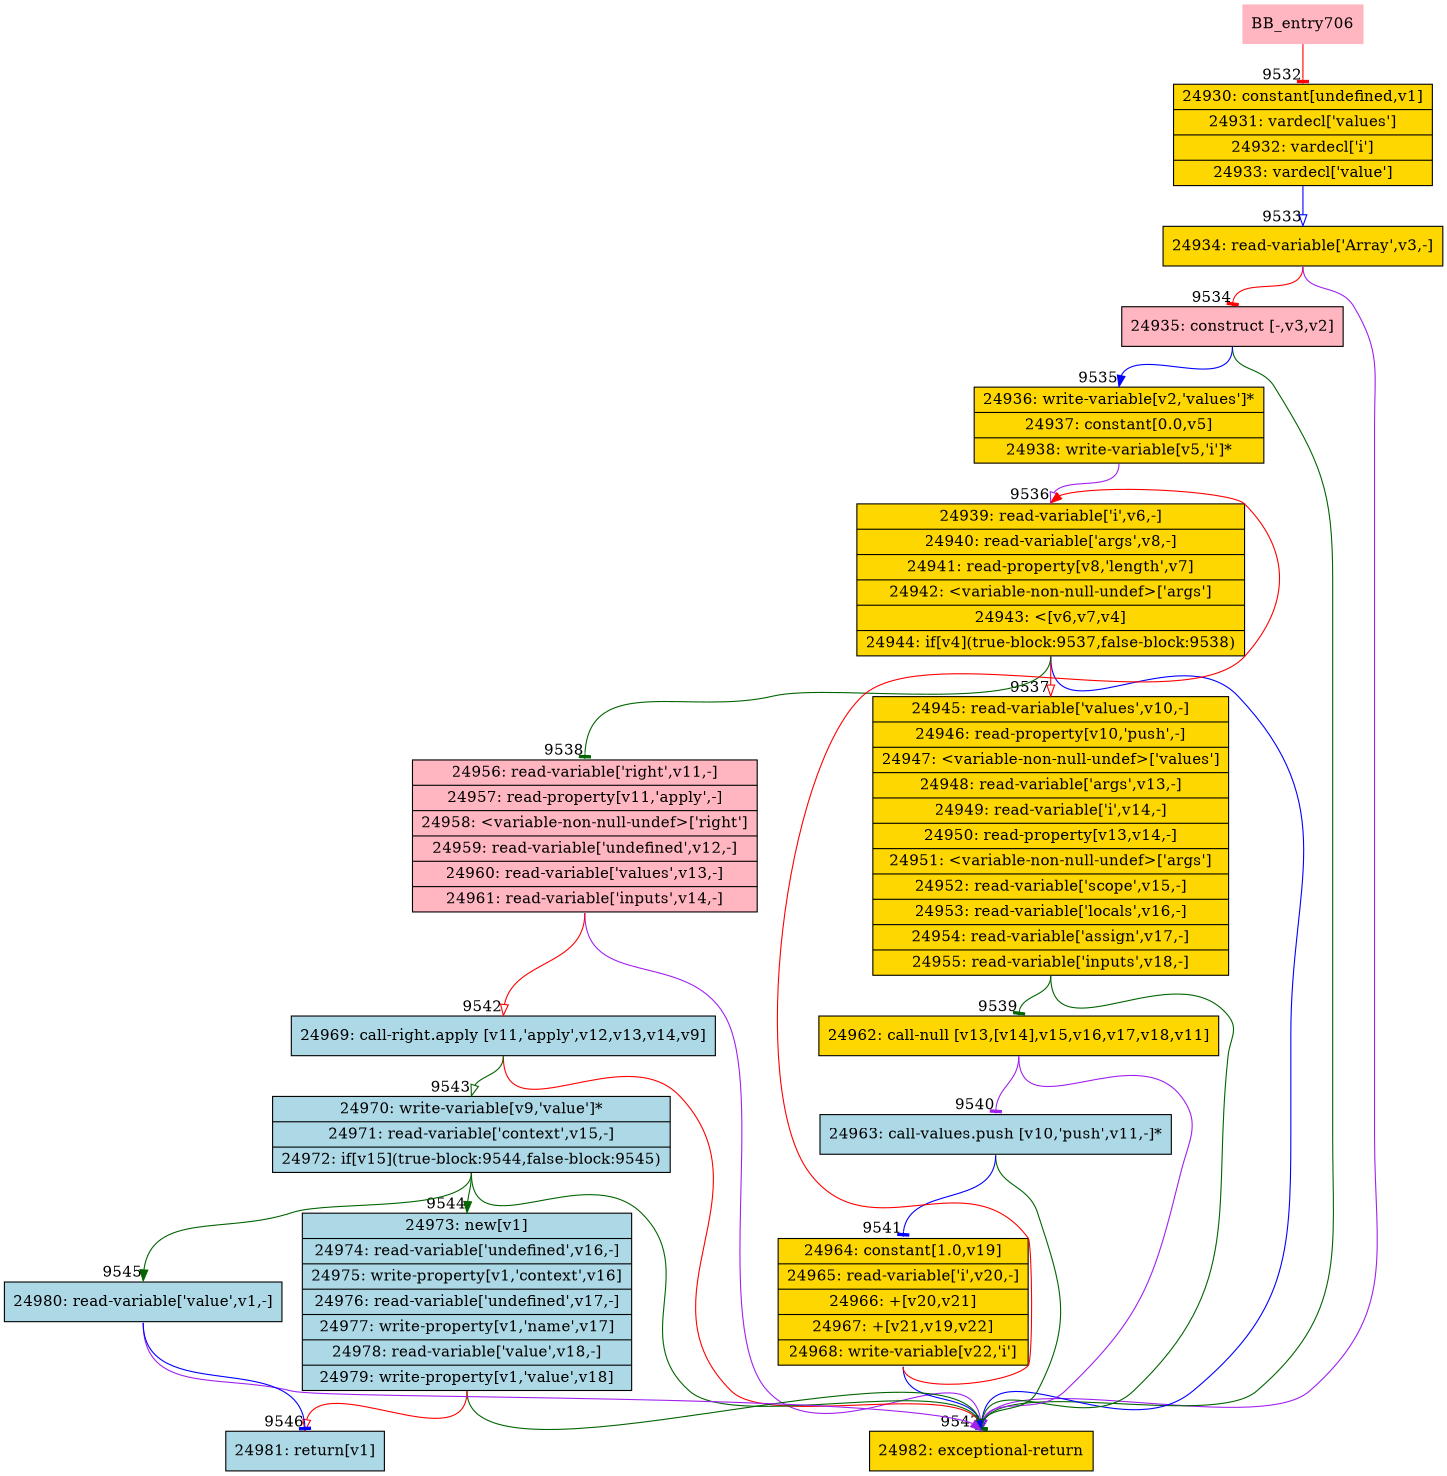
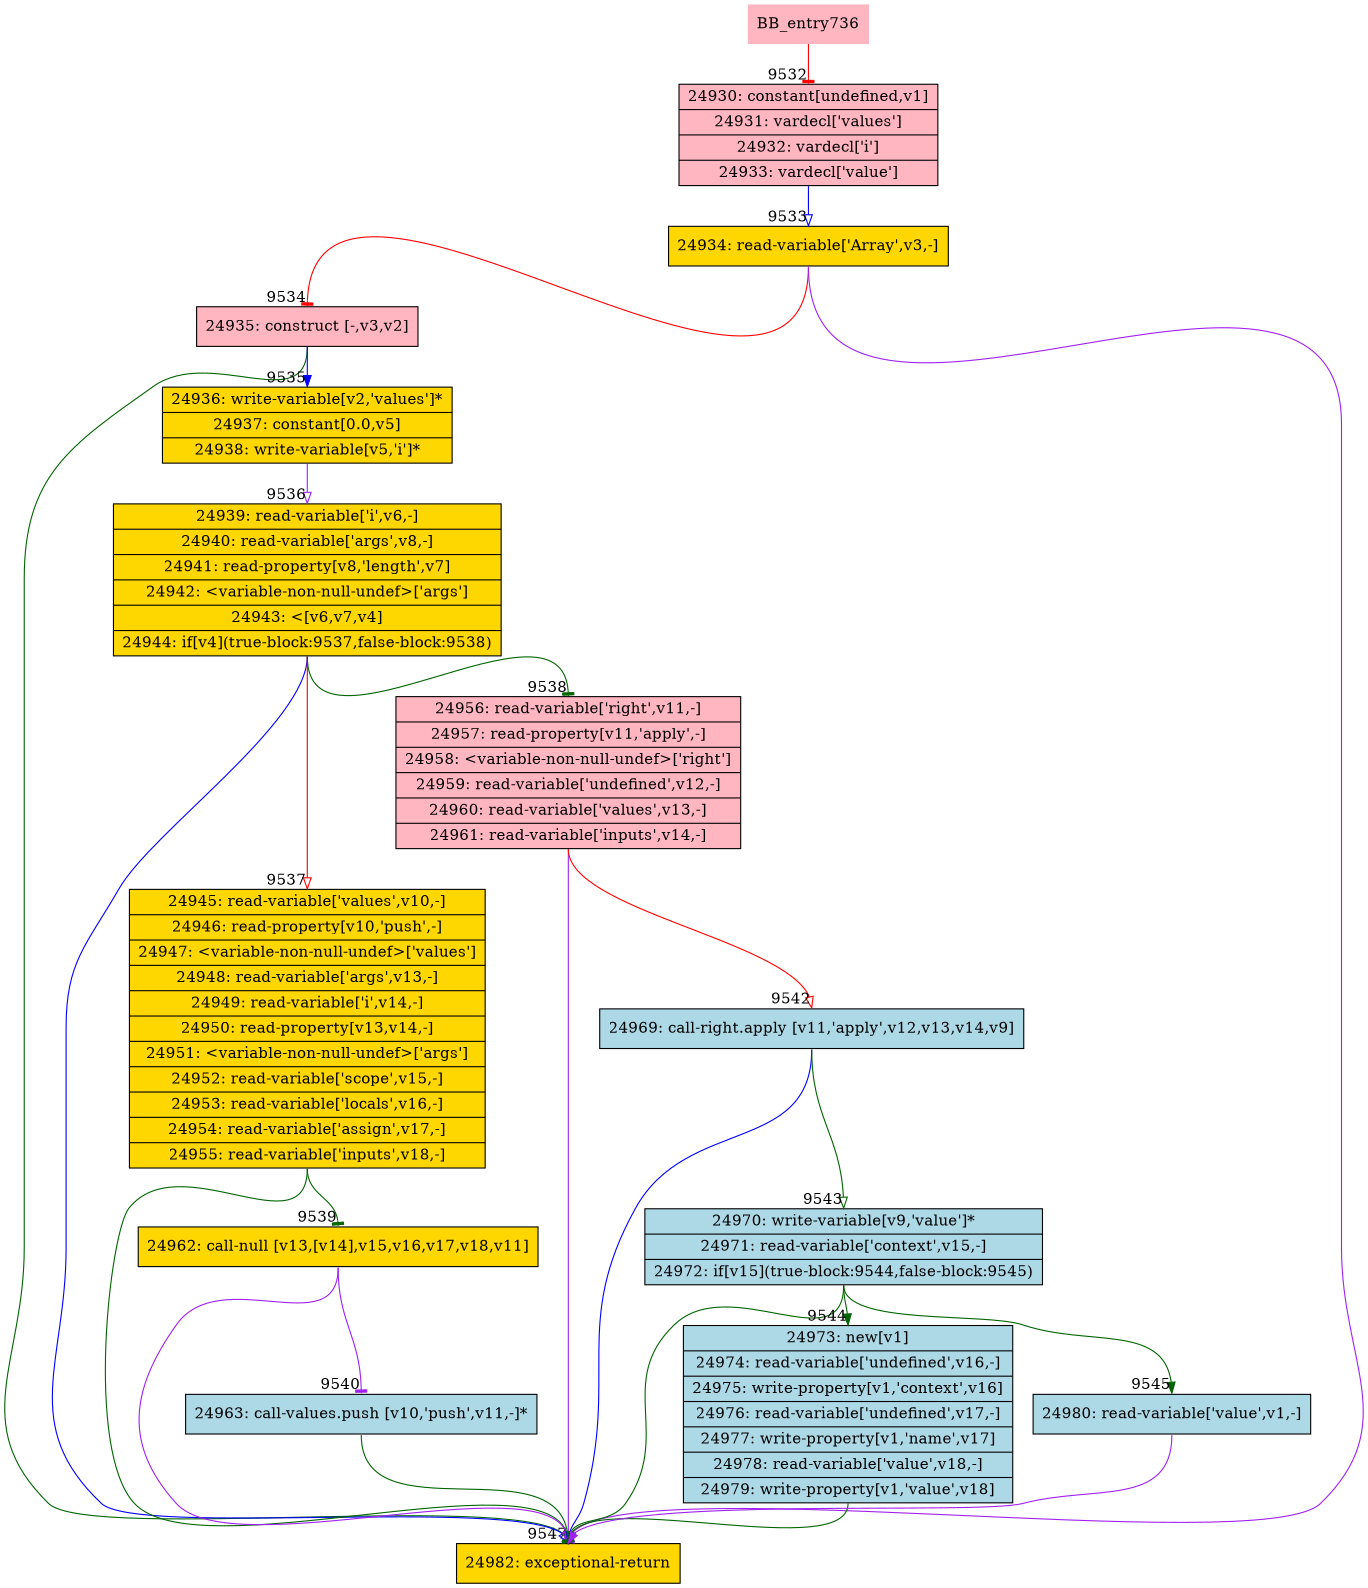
(1303, 24) -> (808, 24)
(1303, 135) -> (808, 135)
(1221, 1197) -> (119, 1475)
(700, 1269) -> (618, 1246)
(903, 1302) -> none
(305, 1451) -> none
